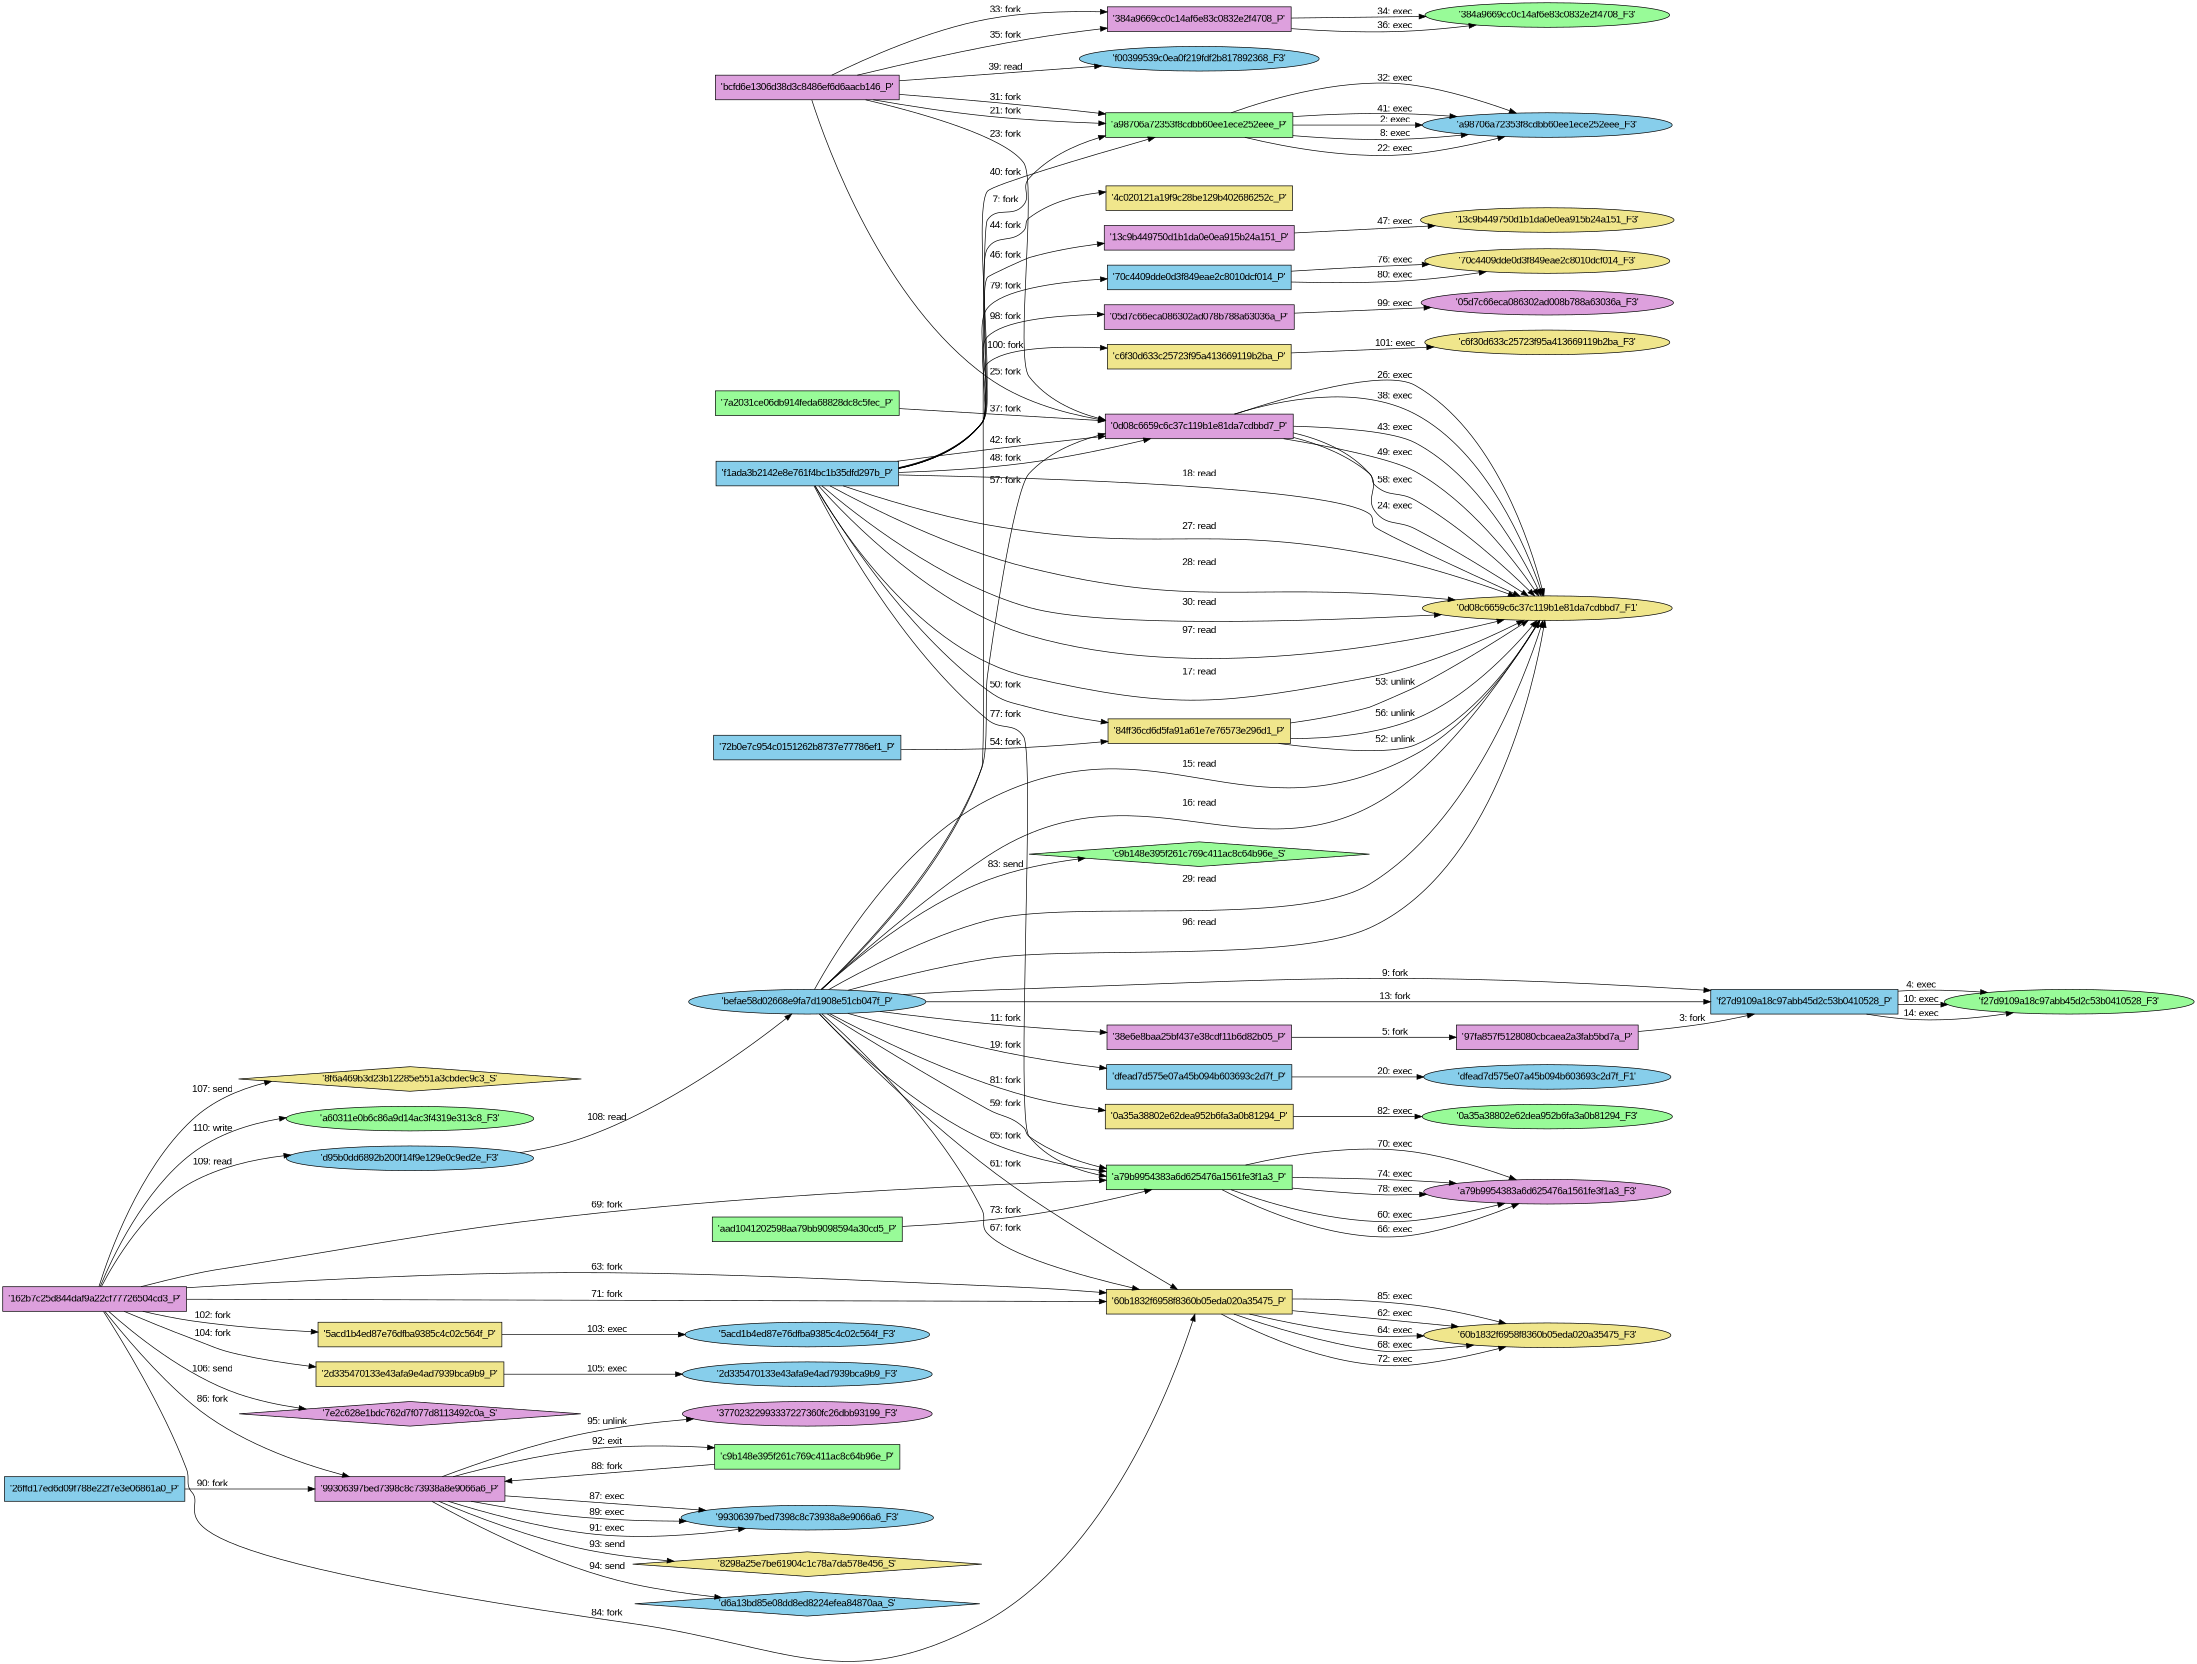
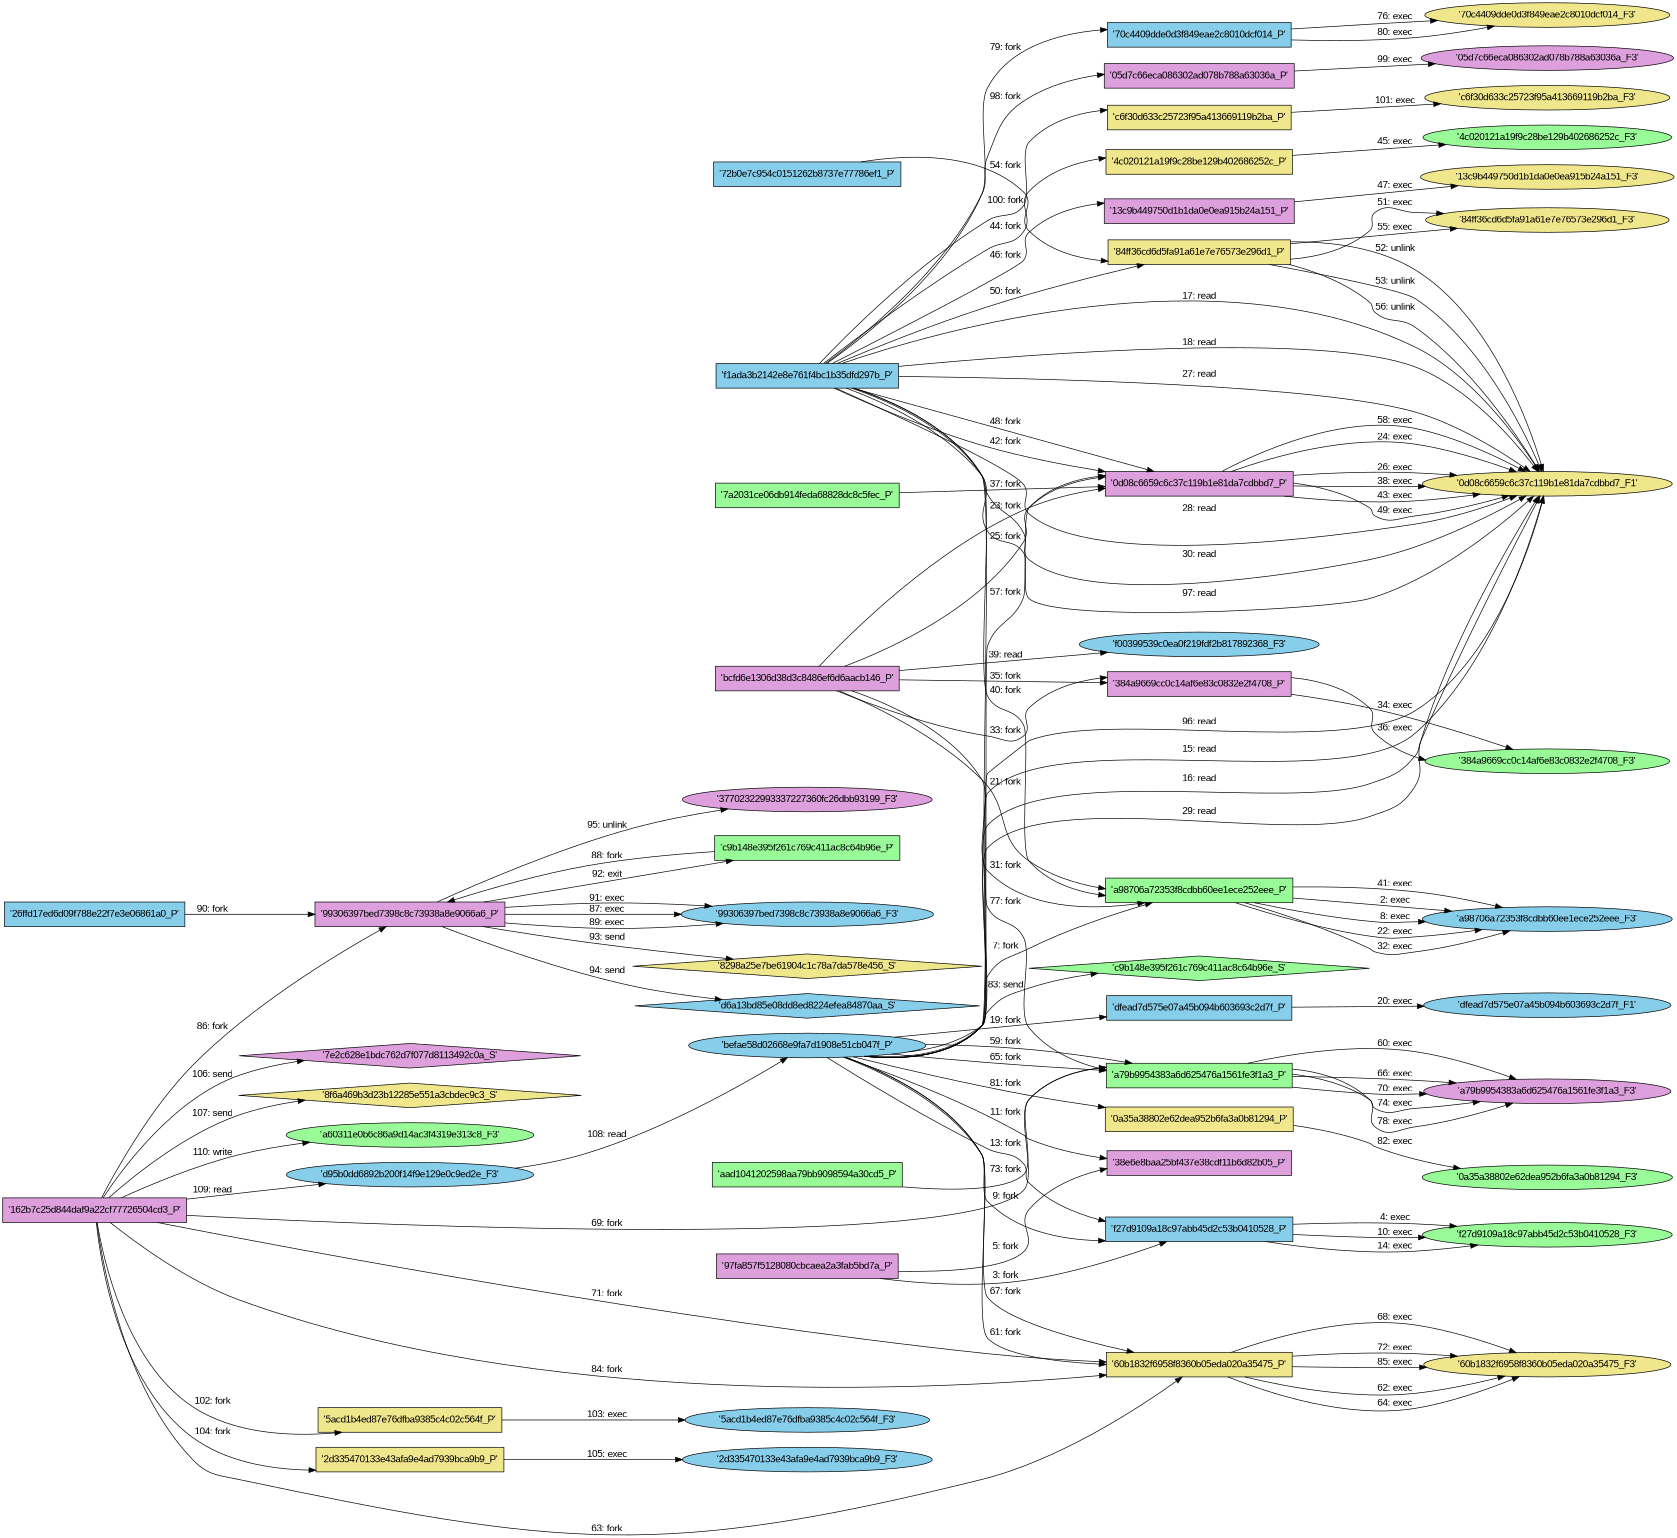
none -> (1547, 137)
none -> (1547, 220)
(1547, 303) -> (1547, 58)
(1370, 1037) -> (1023, 1252)
